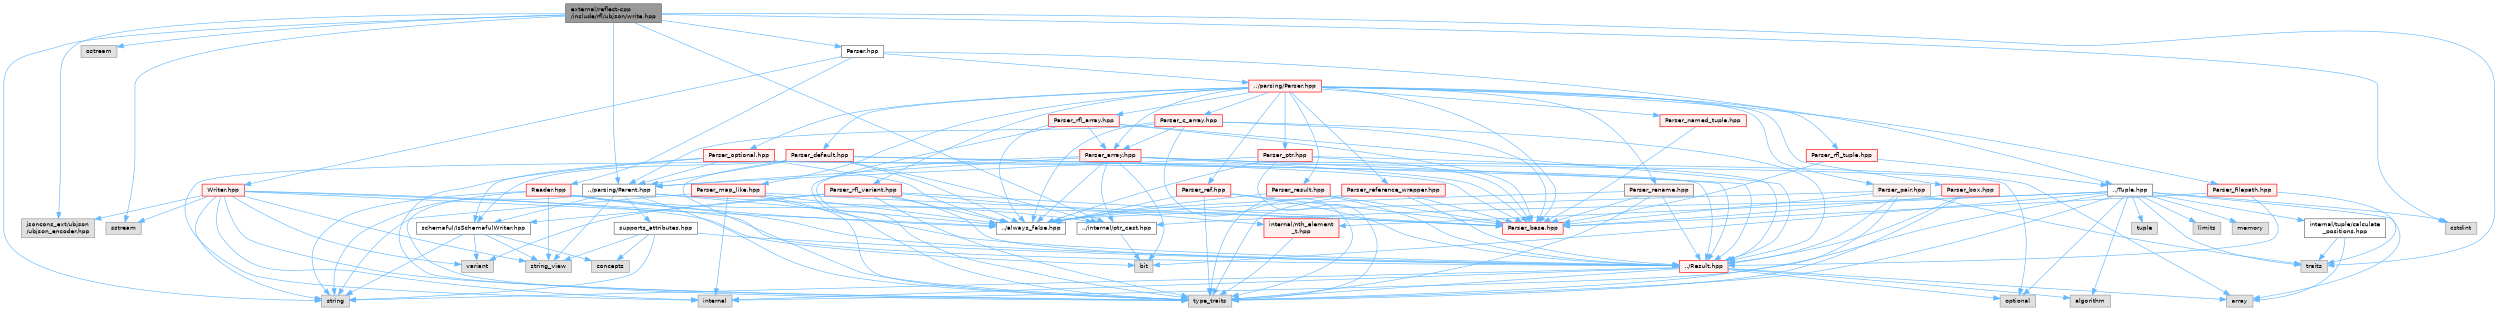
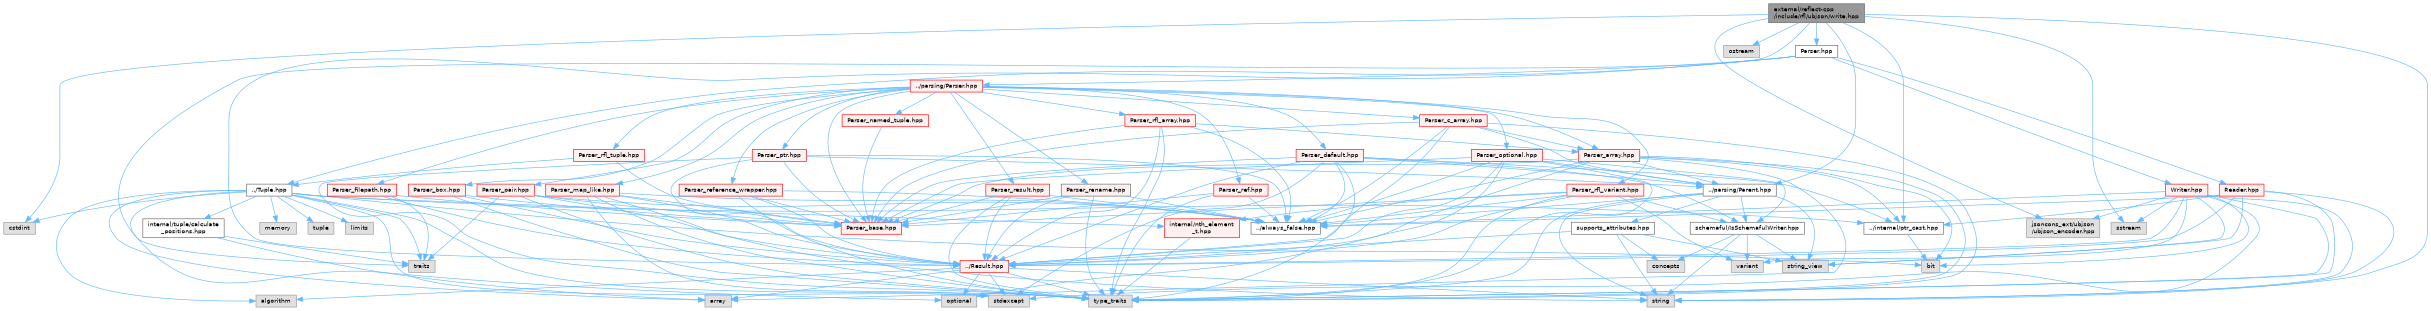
(1902, 190) -> (506, 190)
(1076, 211) -> (1175, 170)
(1438, 242) -> (587, 71)
(715, 301) -> (1009, 301)
